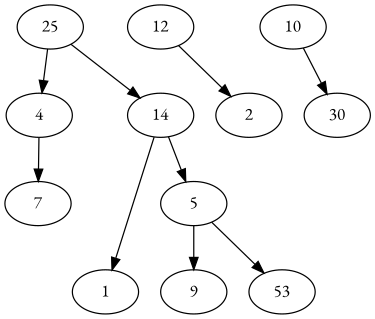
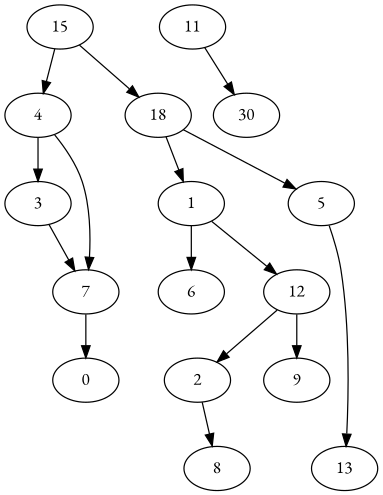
(50, 27) -> (60, 27)
(293, 27) -> (193, 27)
(161, 115) -> (158, 115)
none -> (38, 204)
(194, 242) -> (297, 330)
none -> (239, 244)
none -> (191, 292)
(282, 292) -> (345, 468)
none -> (86, 380)
none -> (217, 468)
